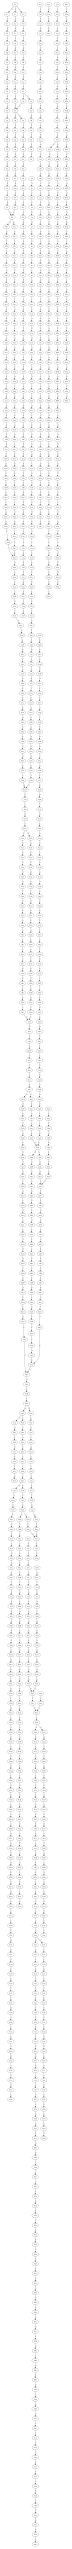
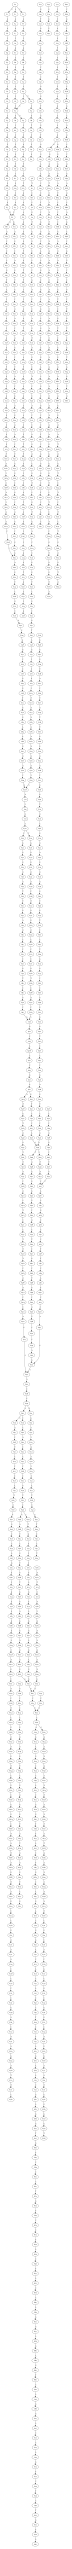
(19, 1485) -> (14, 1485)
(32, 1534) -> (28, 1534)
(20, 1678) -> (24, 1679)
(39, 1940) -> (44, 1940)
